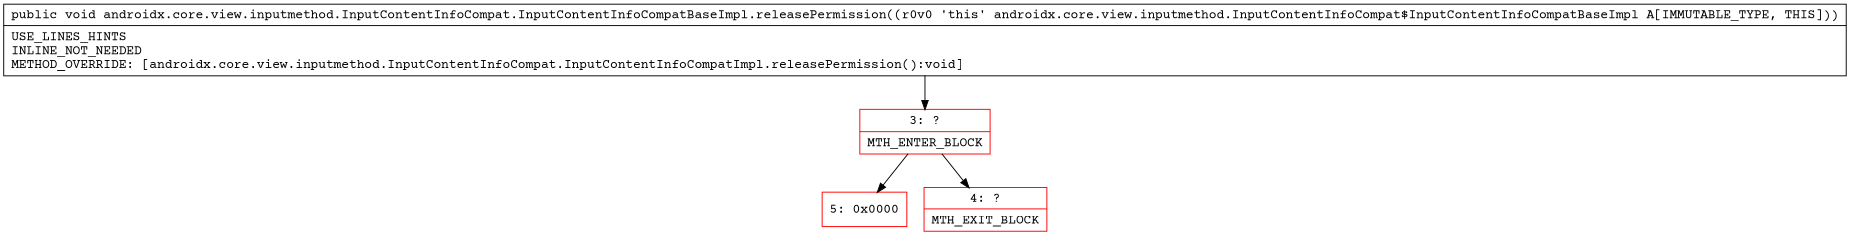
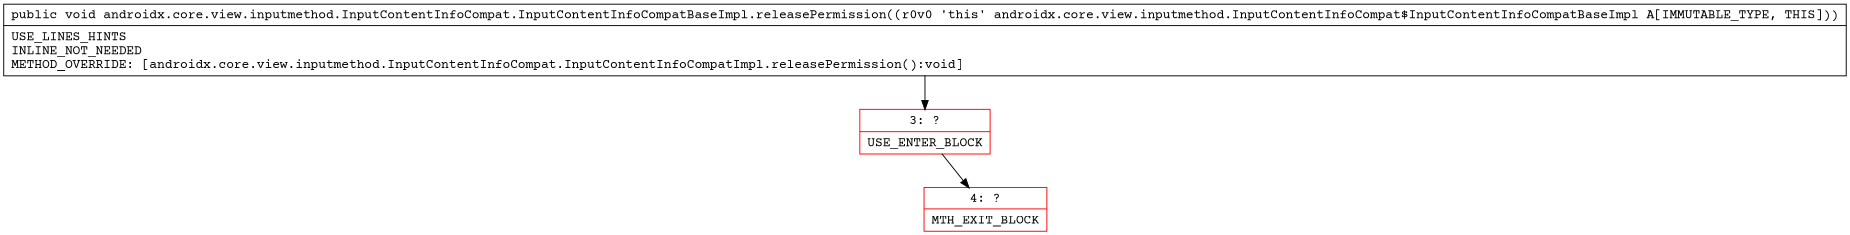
(925, 142) -> (925, 142)
(864, 209) -> none
